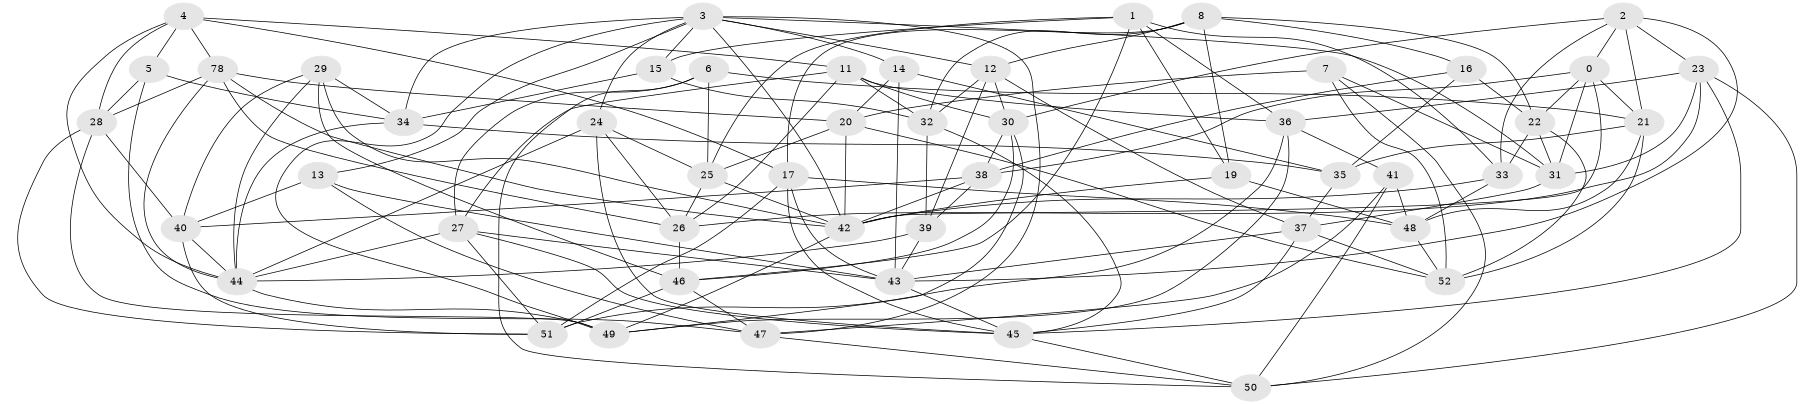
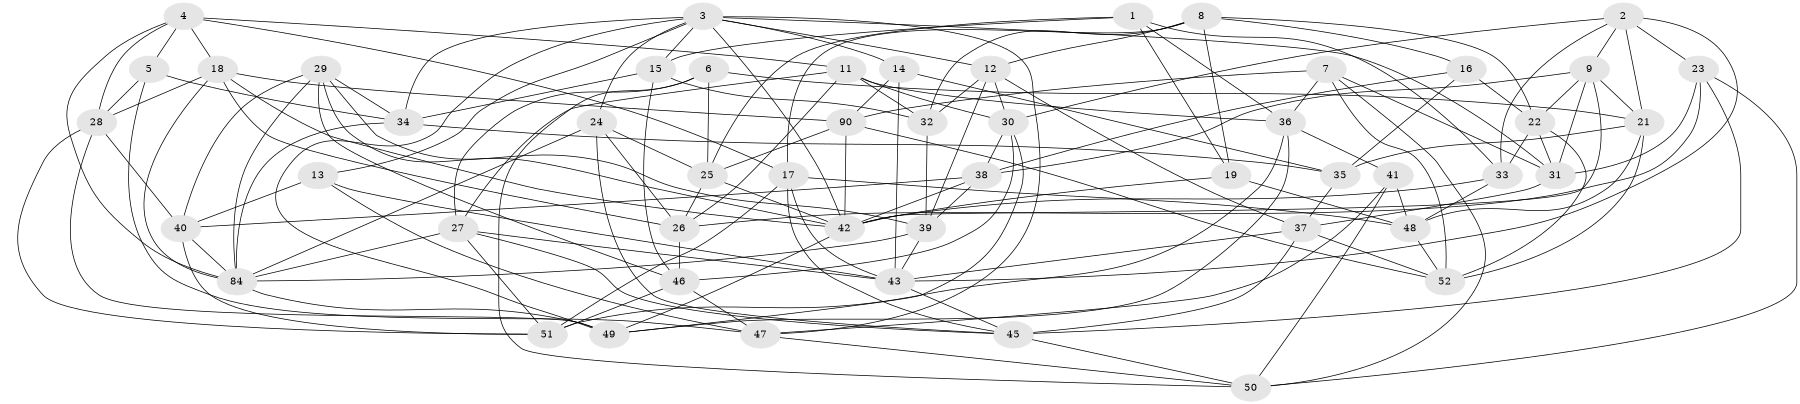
(218, 69) -> (218, 69)
(1590, 69) -> (1590, 69)
(1493, 98) -> (1311, 89)
(846, 122) -> (846, 122)
none -> (608, 162)
(1089, 225) -> none
(971, 246) -> (644, 169)
(237, 282) -> (237, 282)
